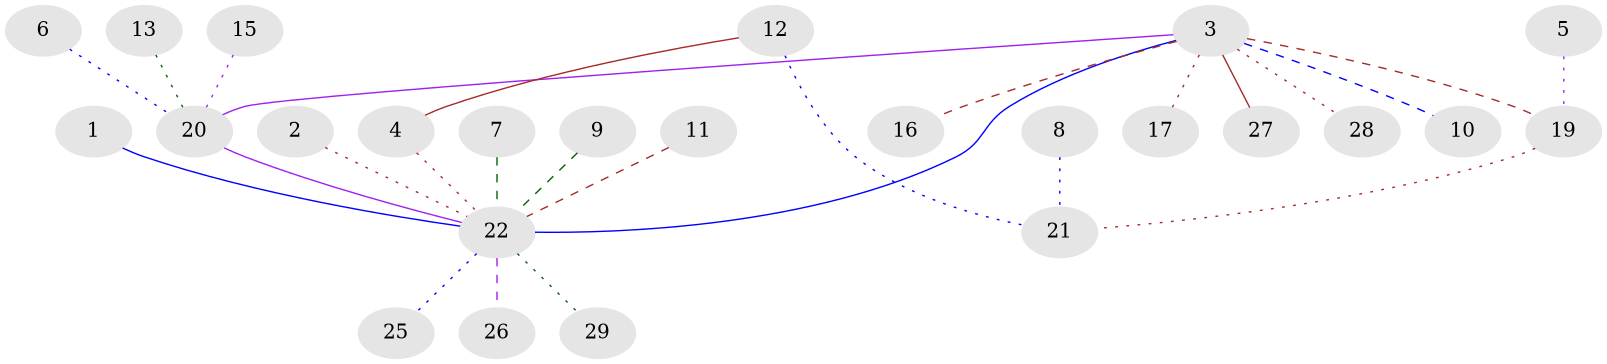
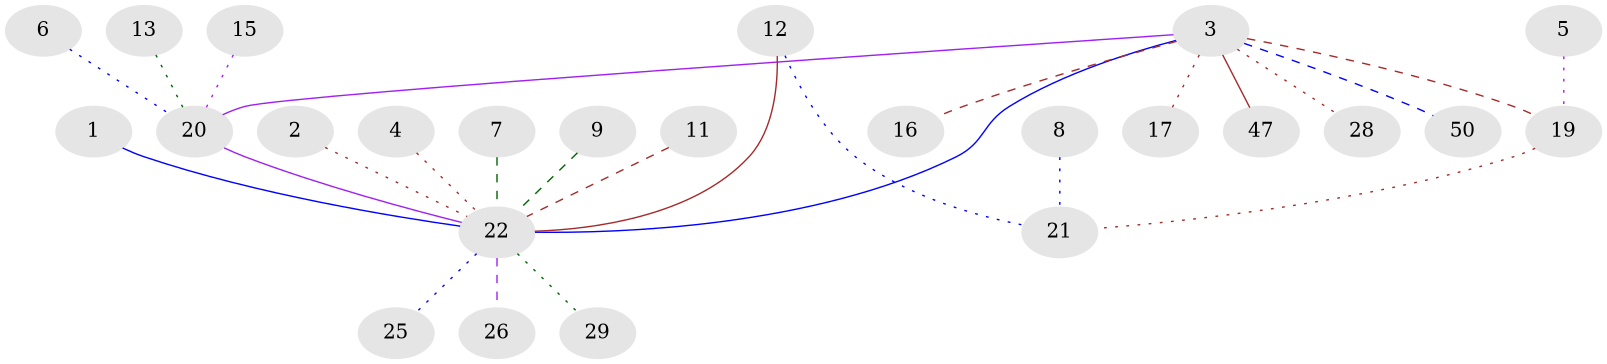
(588, 67) -> (699, 194)
(1261, 132) -> (1261, 132)
(1463, 132) -> (1463, 132)
